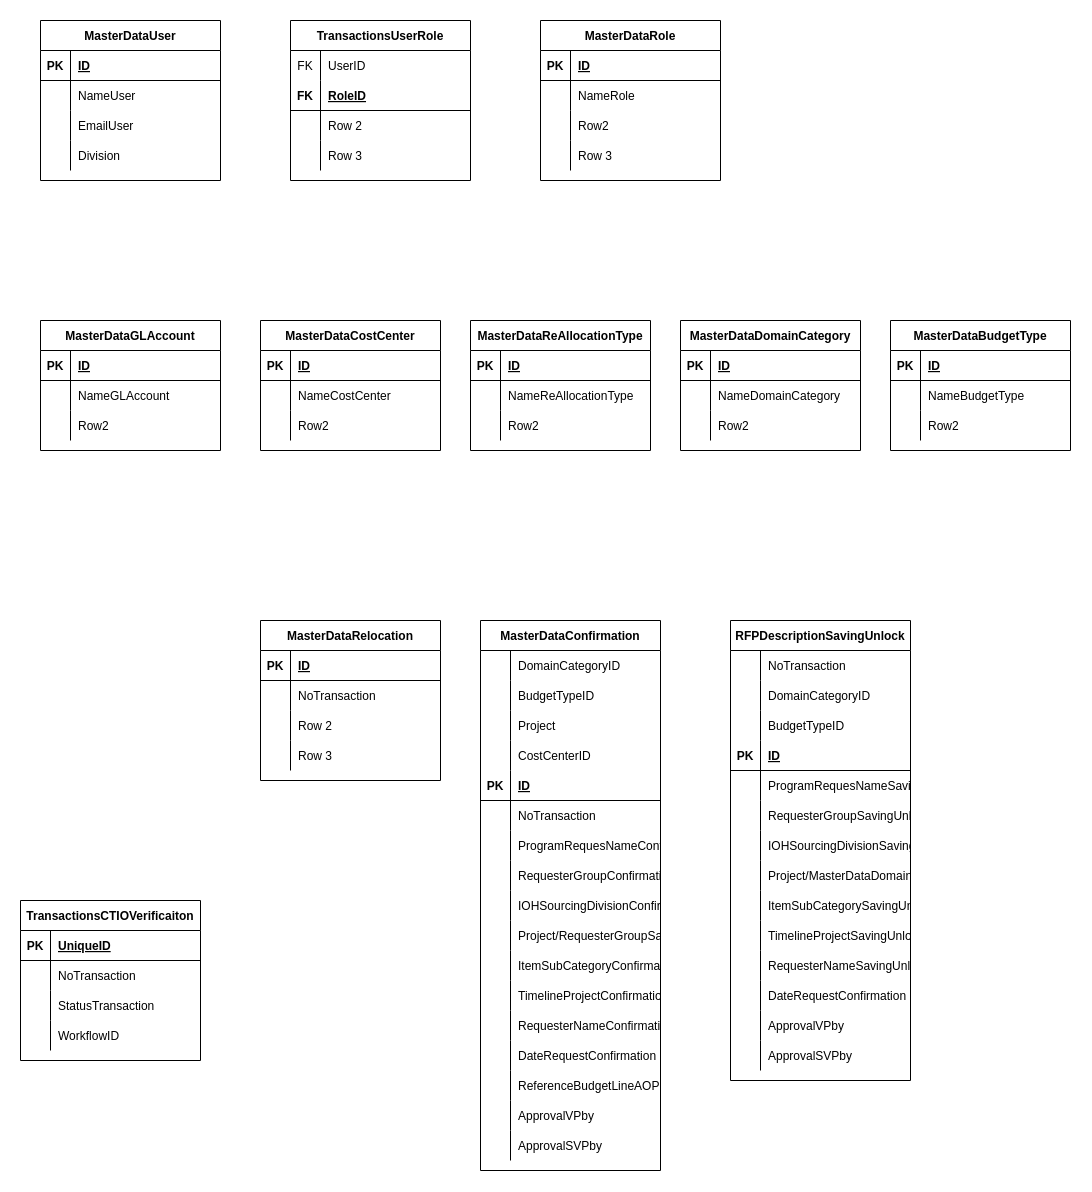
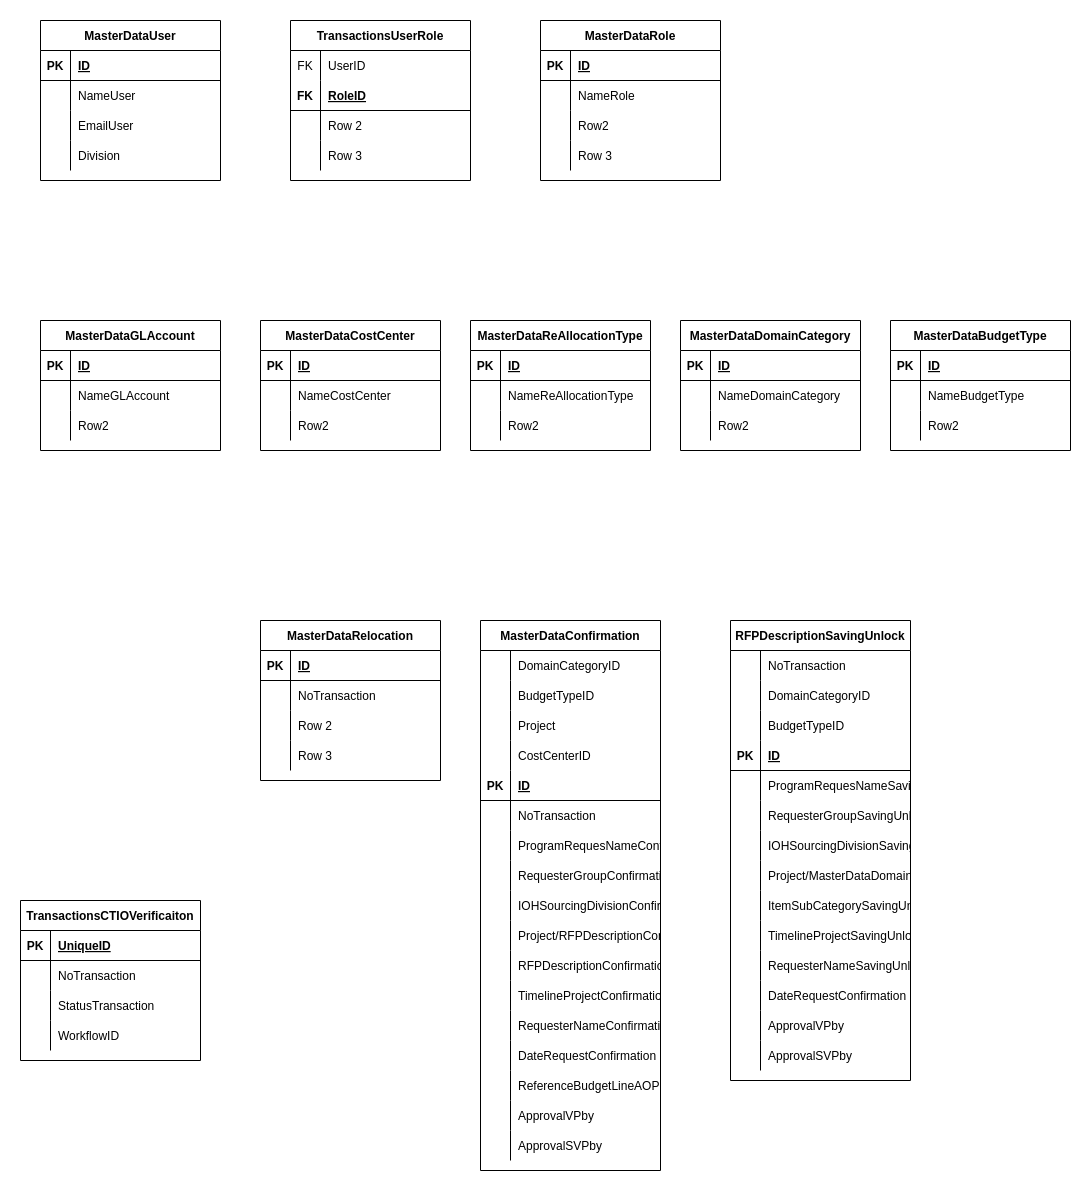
(629, 936) -> (626, 936)
(606, 966) -> (599, 966)
